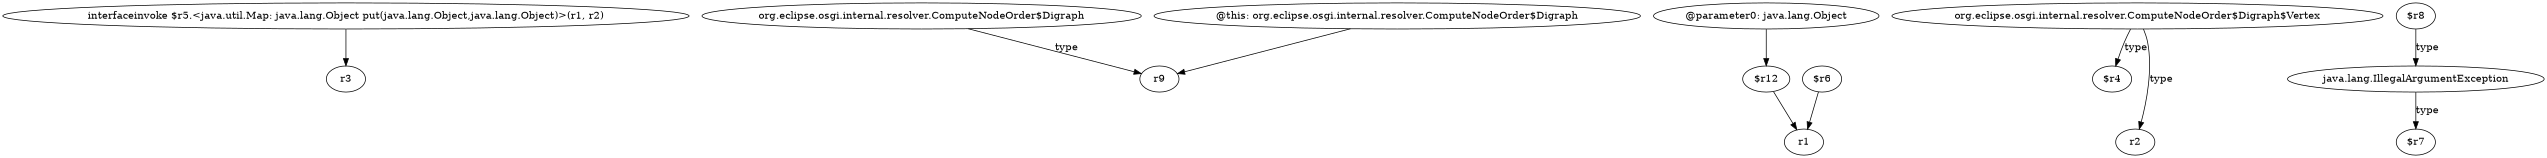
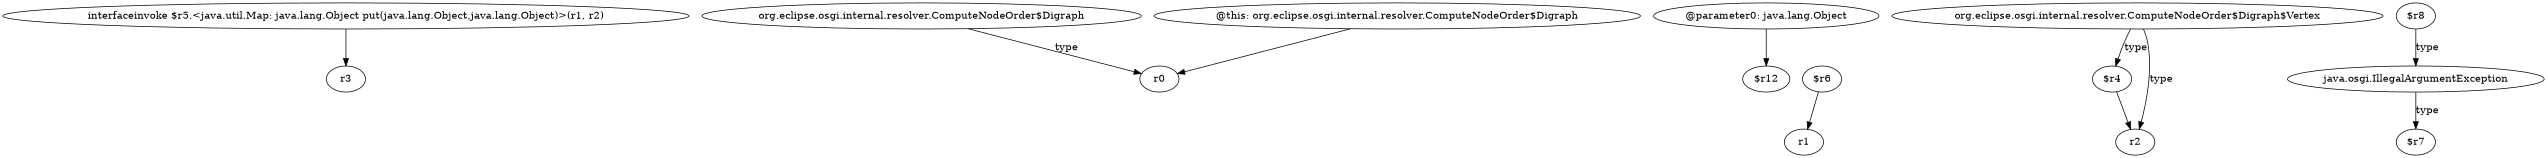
(1159, 79) -> (1159, 79)
(2416, 79) -> (2416, 79)
none -> (2122, 107)
(1783, 108) -> none
